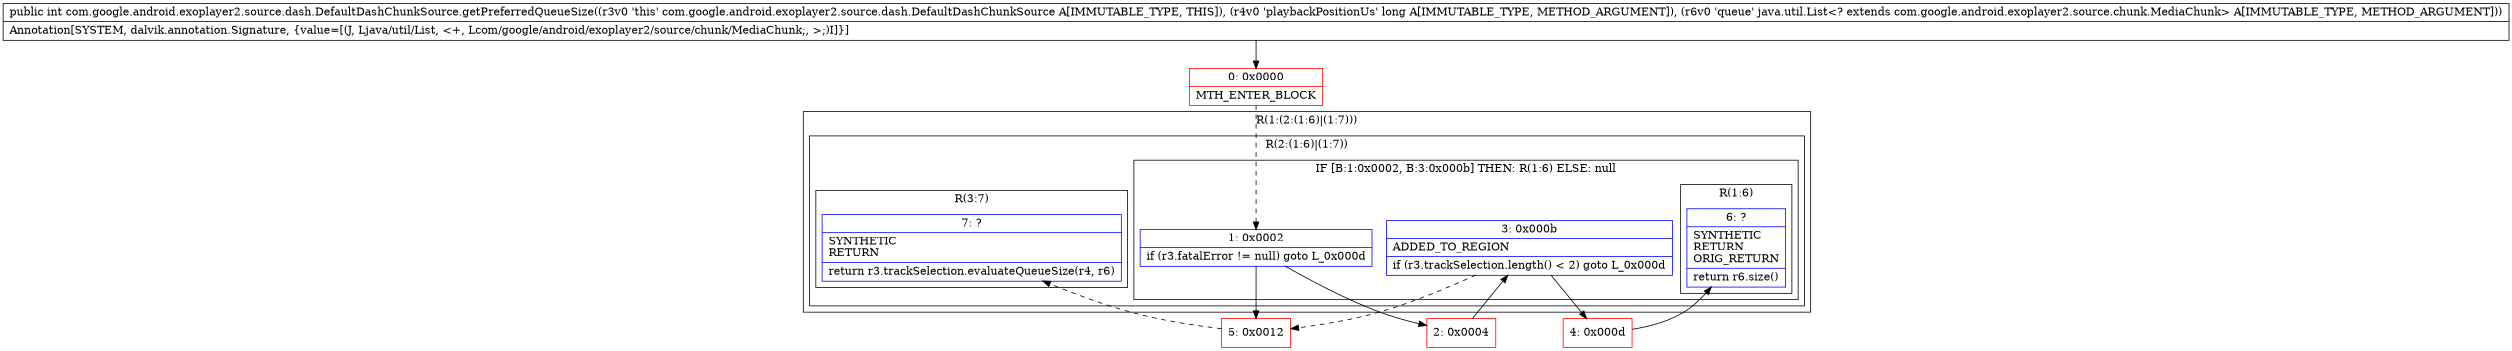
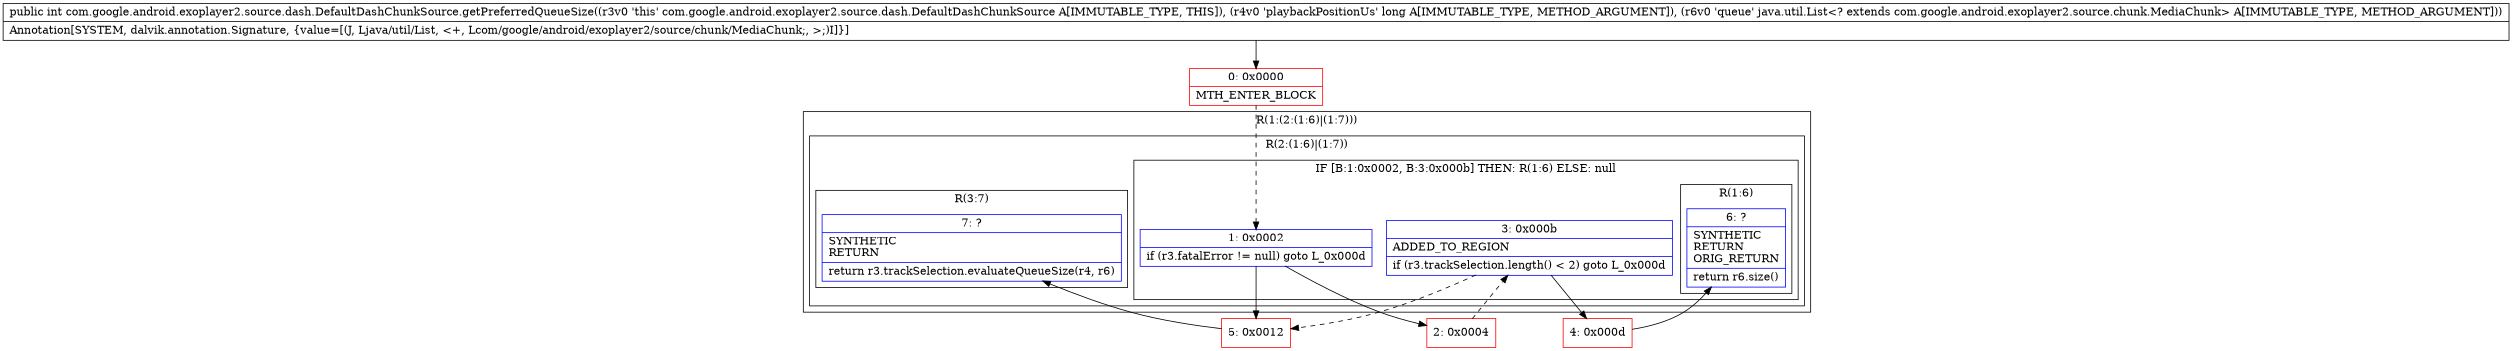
(1492, 294) -> (1492, 294)
(1151, 317) -> (1151, 317)
